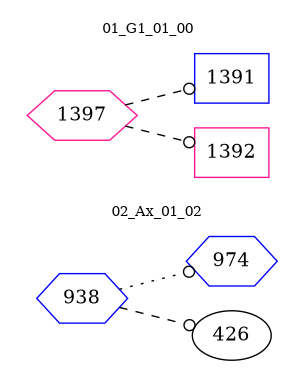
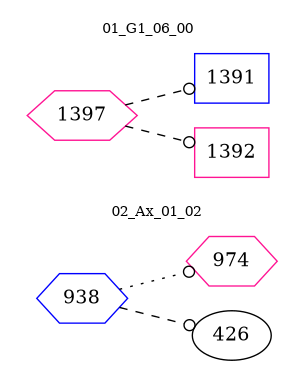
(148, 30) -> (148, 30)
(232, 261) -> (232, 261)
